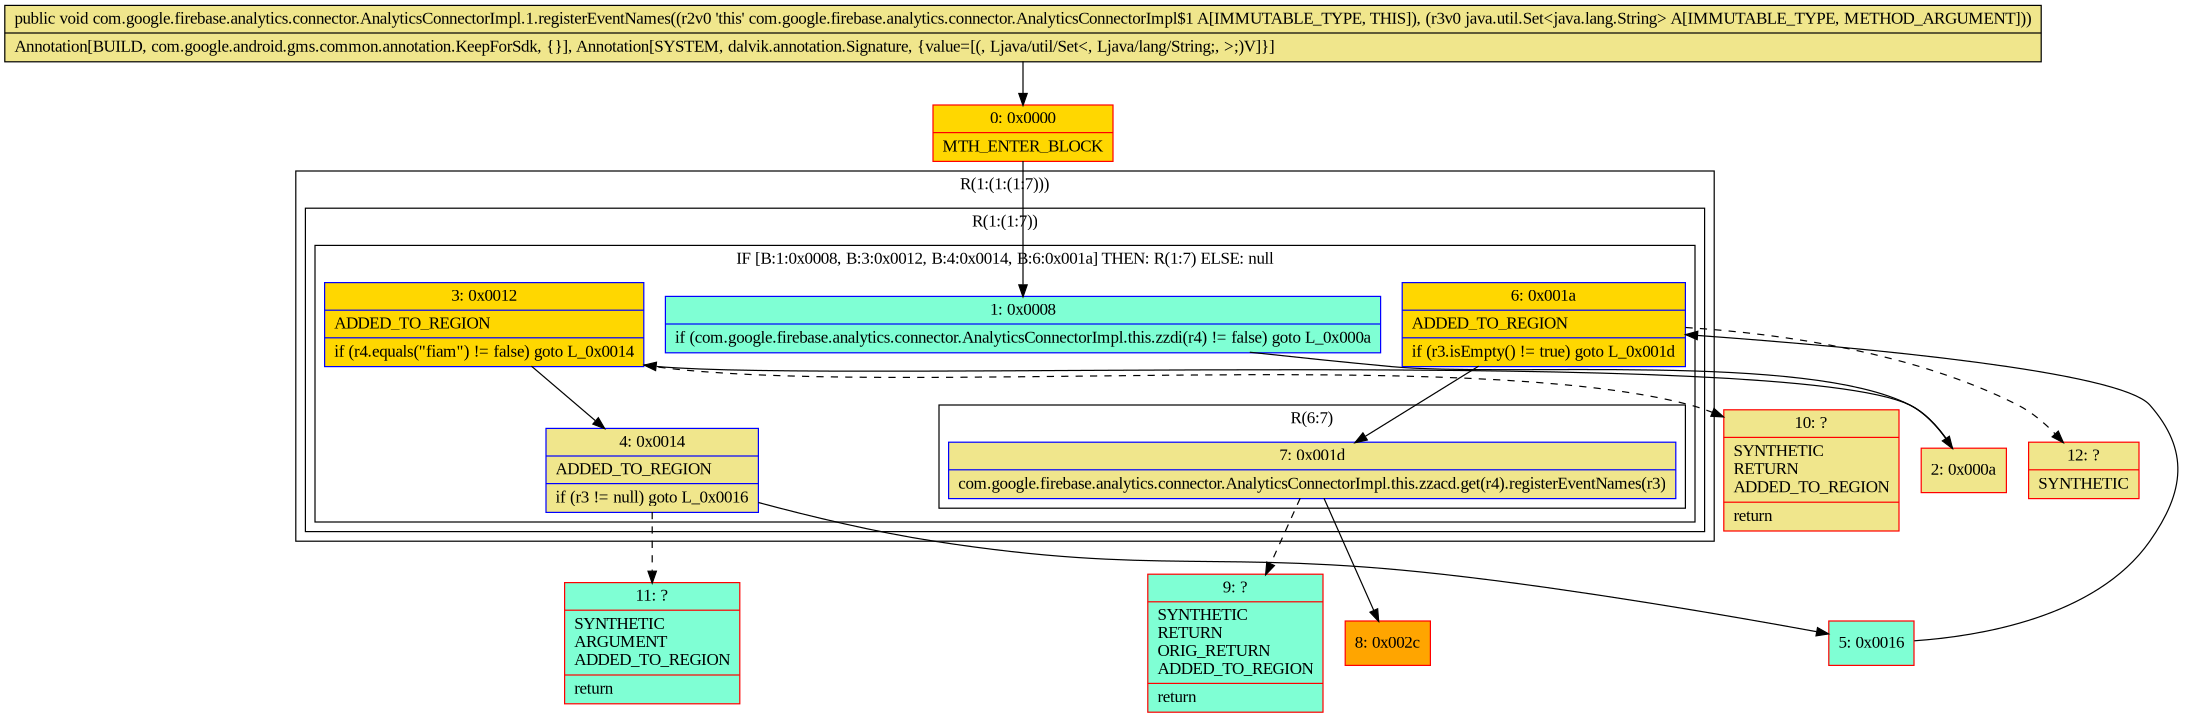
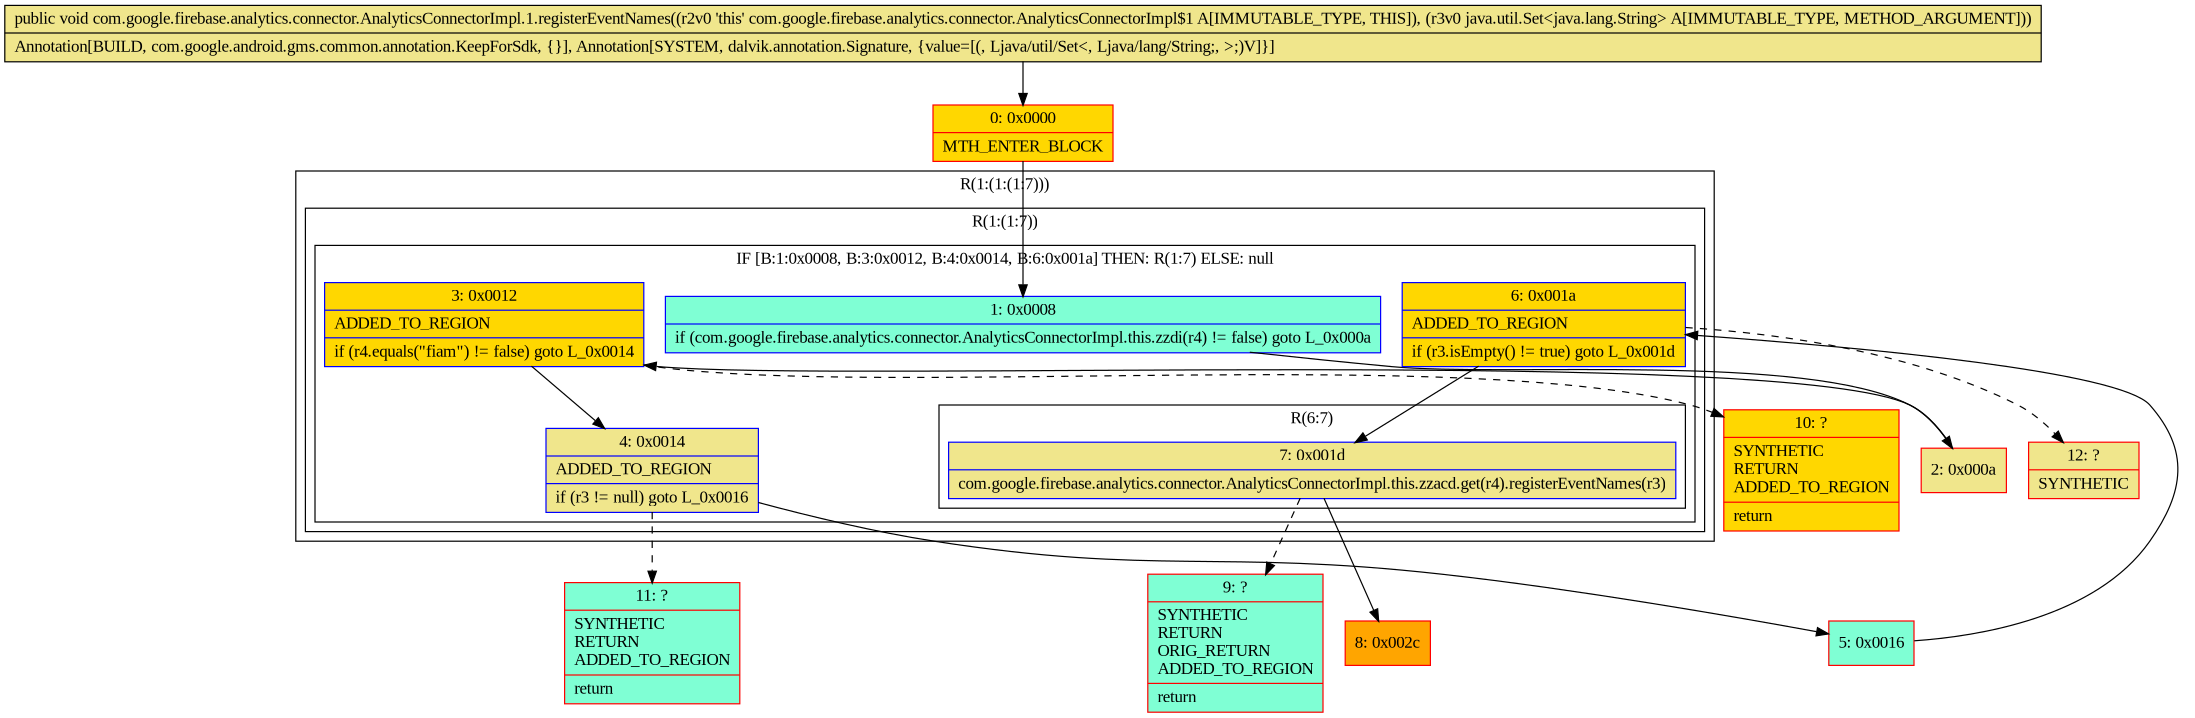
(1811, 470) -> (1811, 470)
(621, 642) -> (607, 642)
